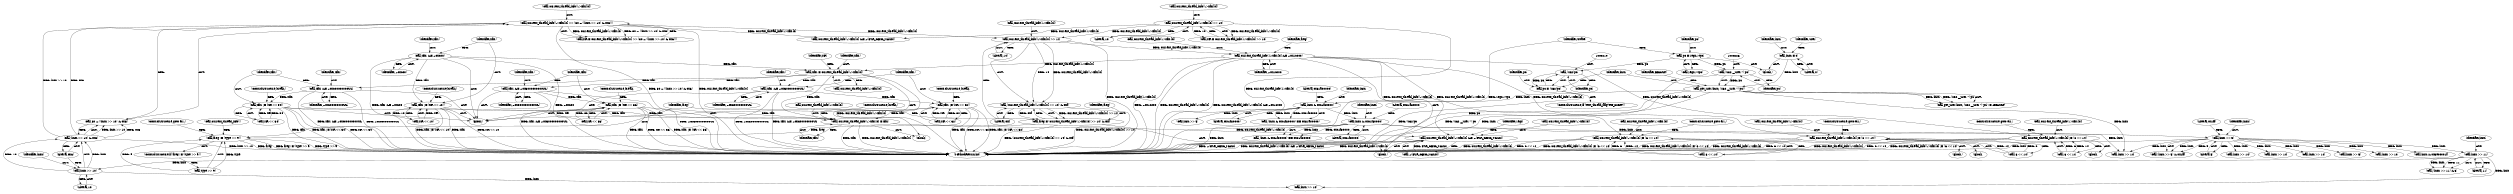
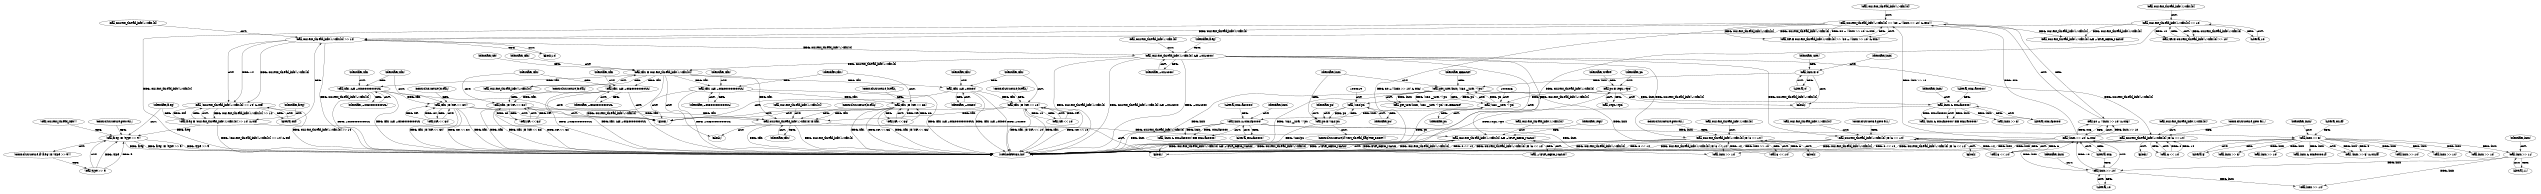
(1000, 56) -> (550, 56)
(628, 62) -> (815, 81)
none -> (1462, 100)
(1281, 128) -> (1428, 139)
(2442, 171) -> none
